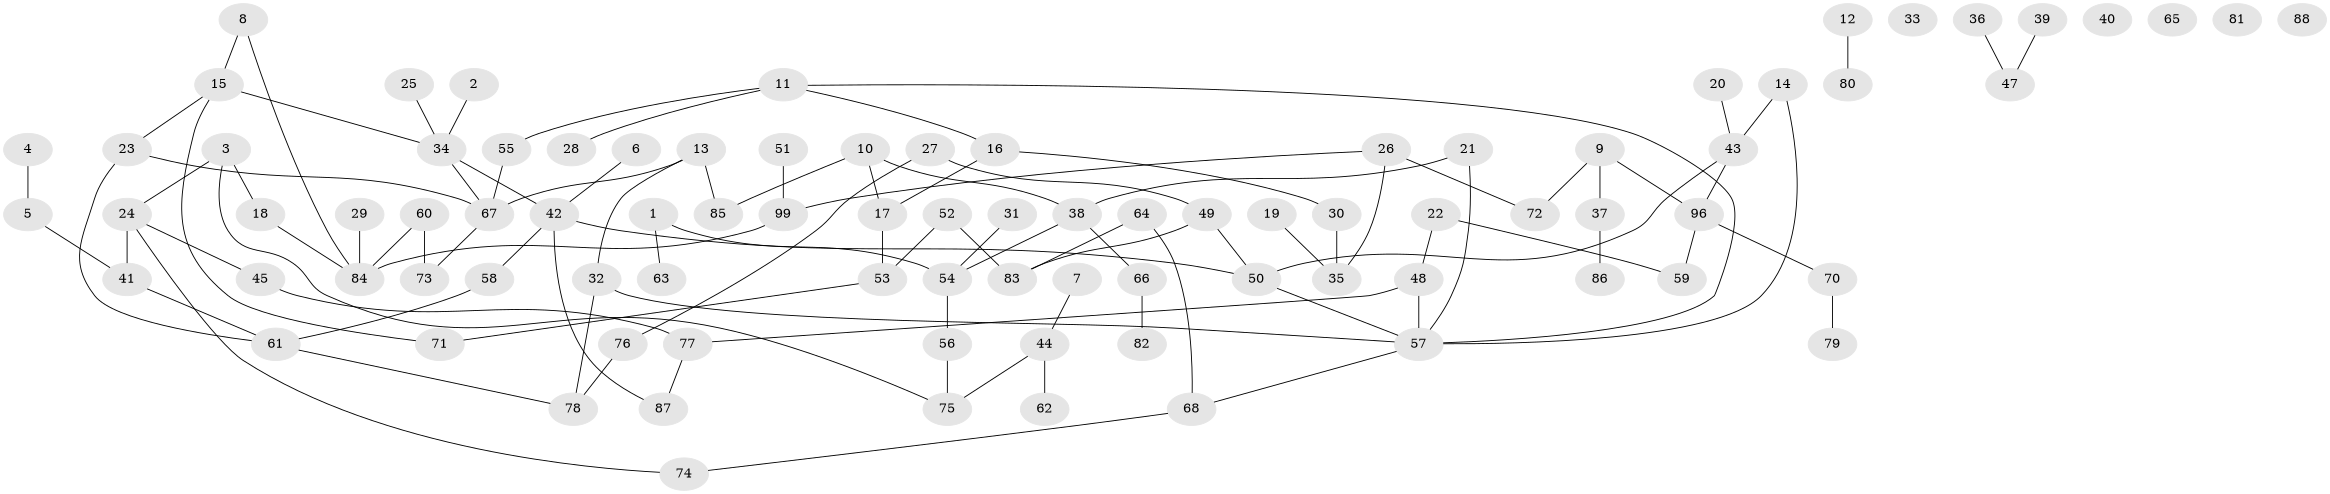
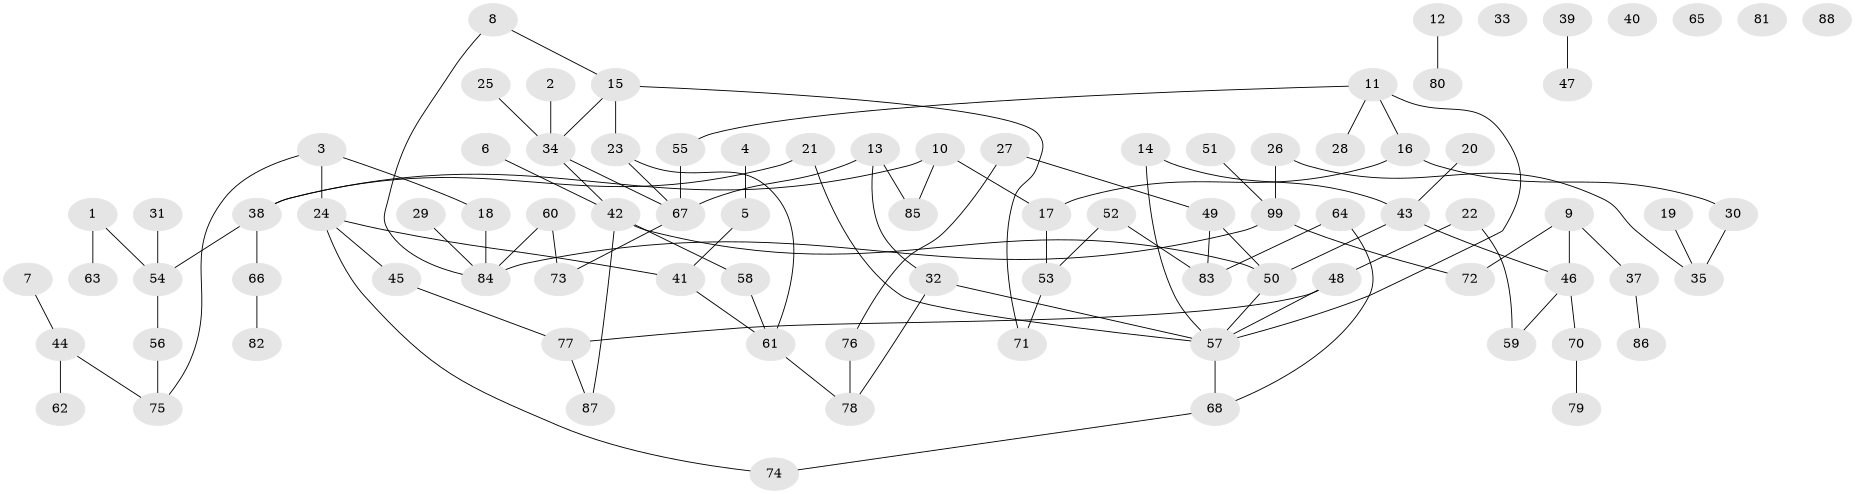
(1978, 20) -> none
(1461, 182) -> (1374, 253)
(1699, 215) -> (1569, 279)
